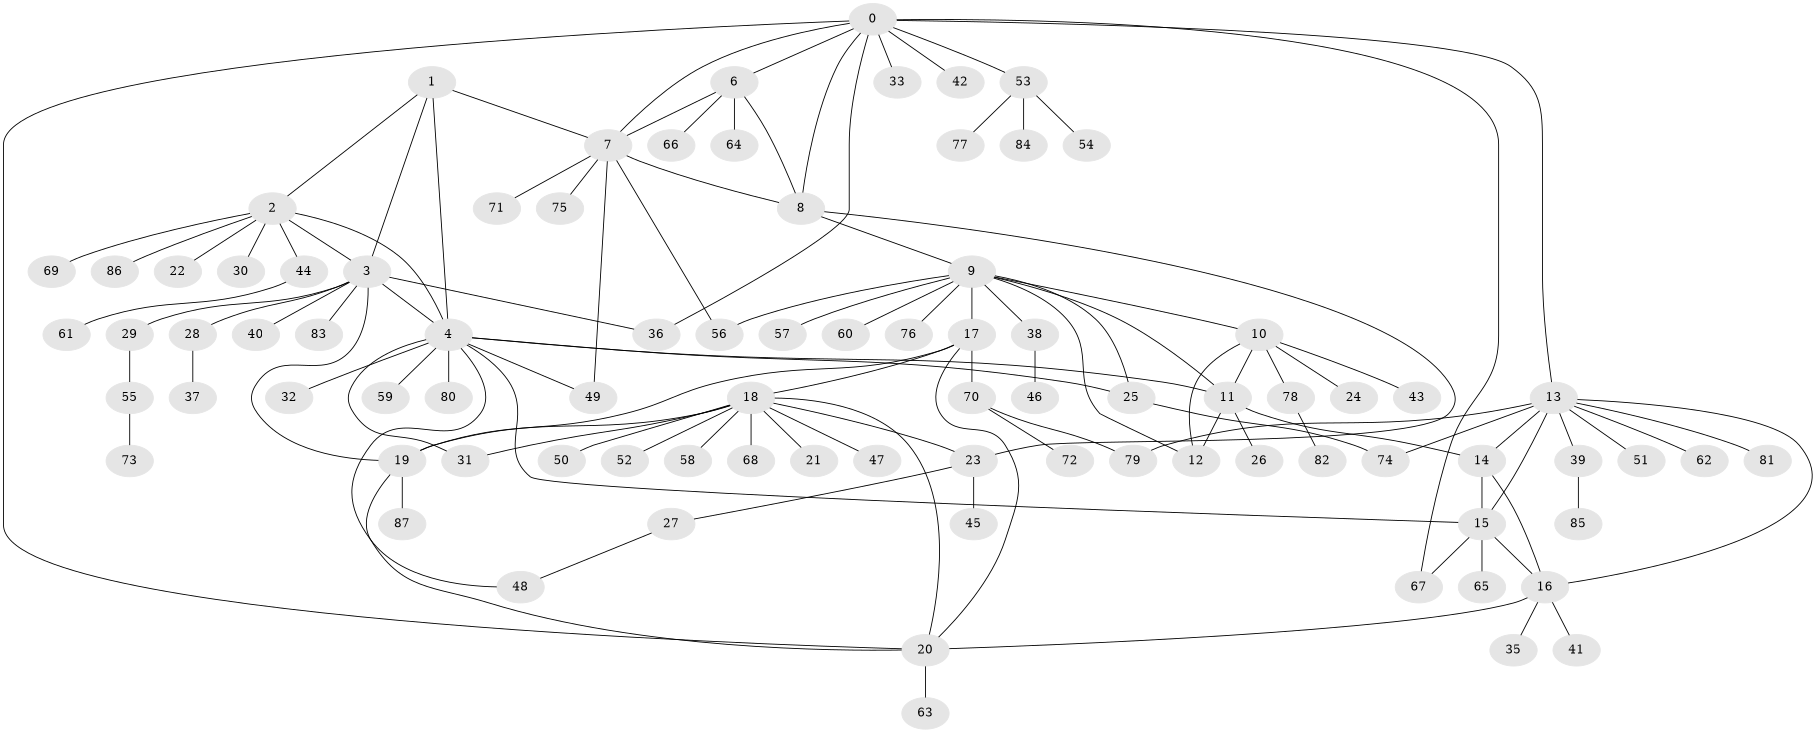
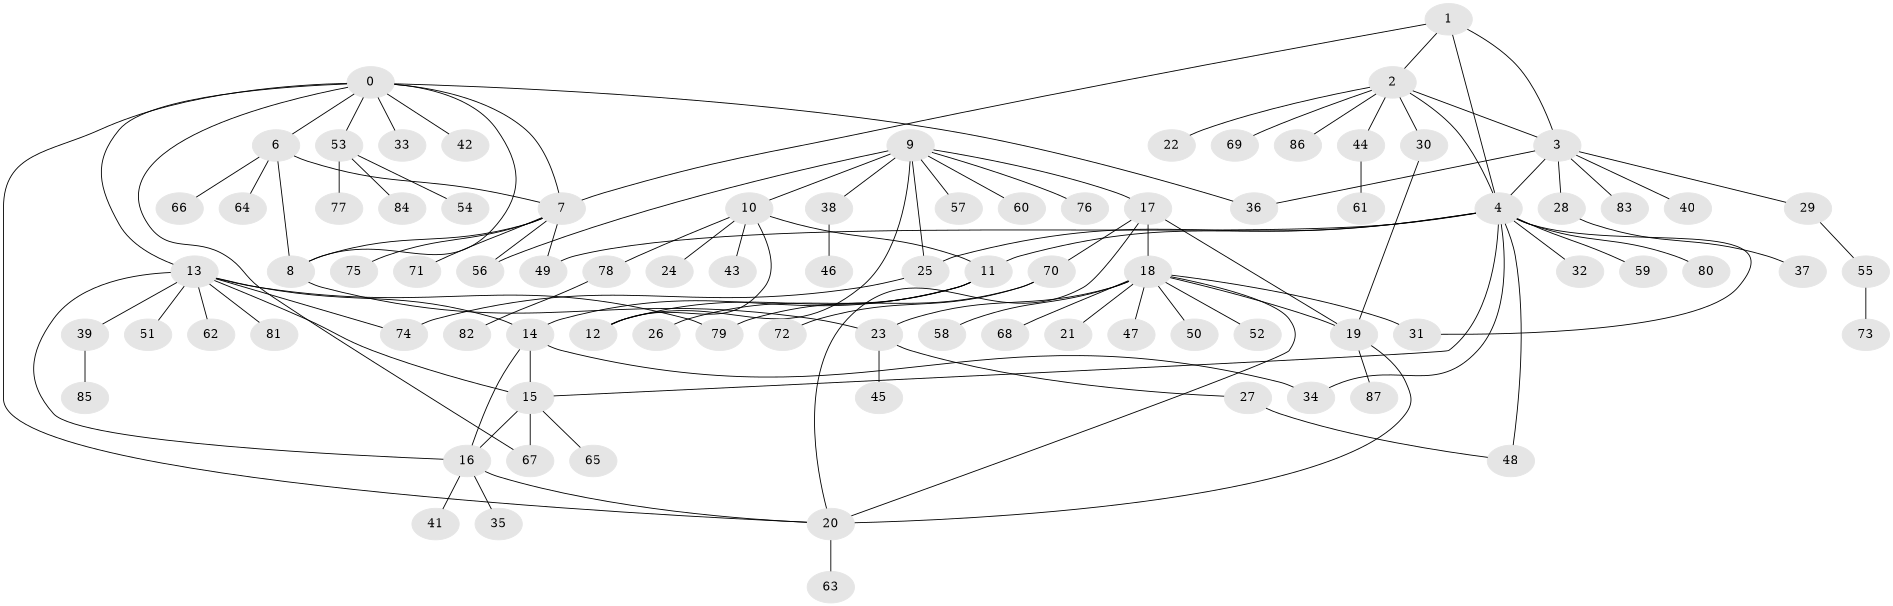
(886, 240) -> none
(1112, 316) -> none
(258, 382) -> (1389, 240)
none -> (1311, 398)
